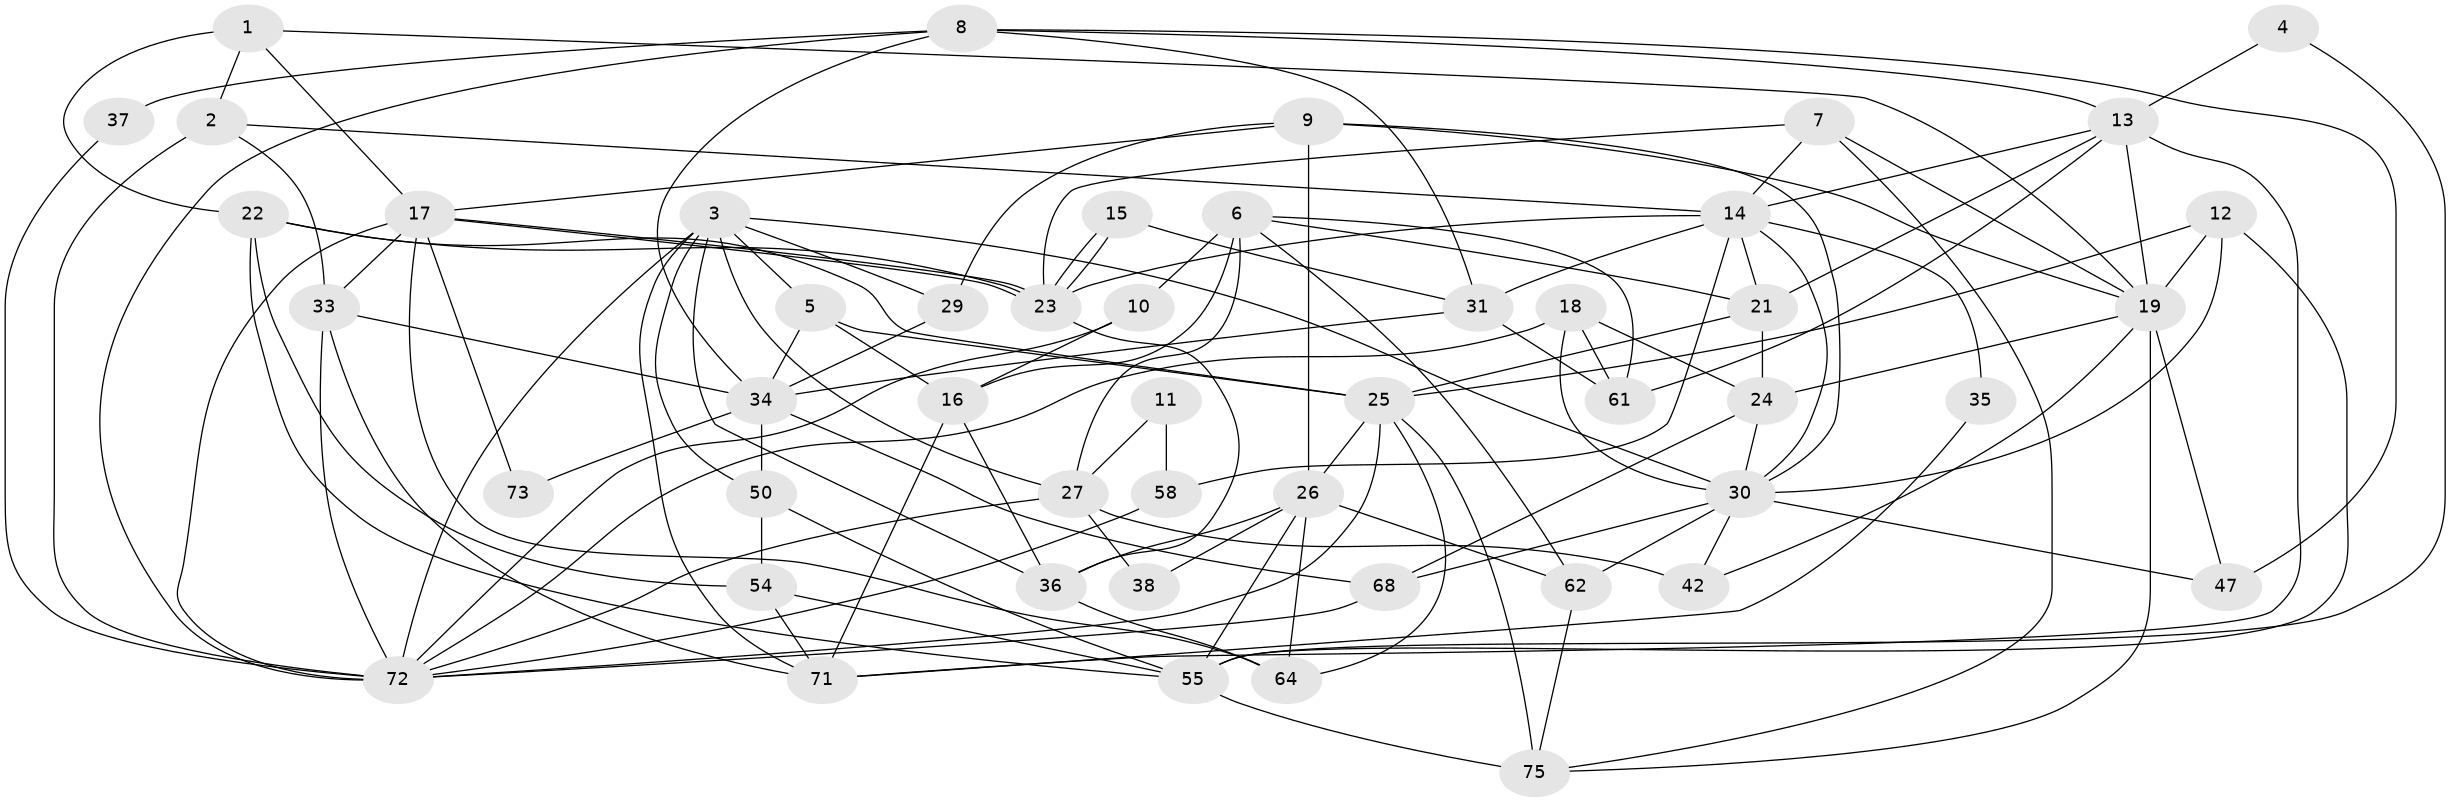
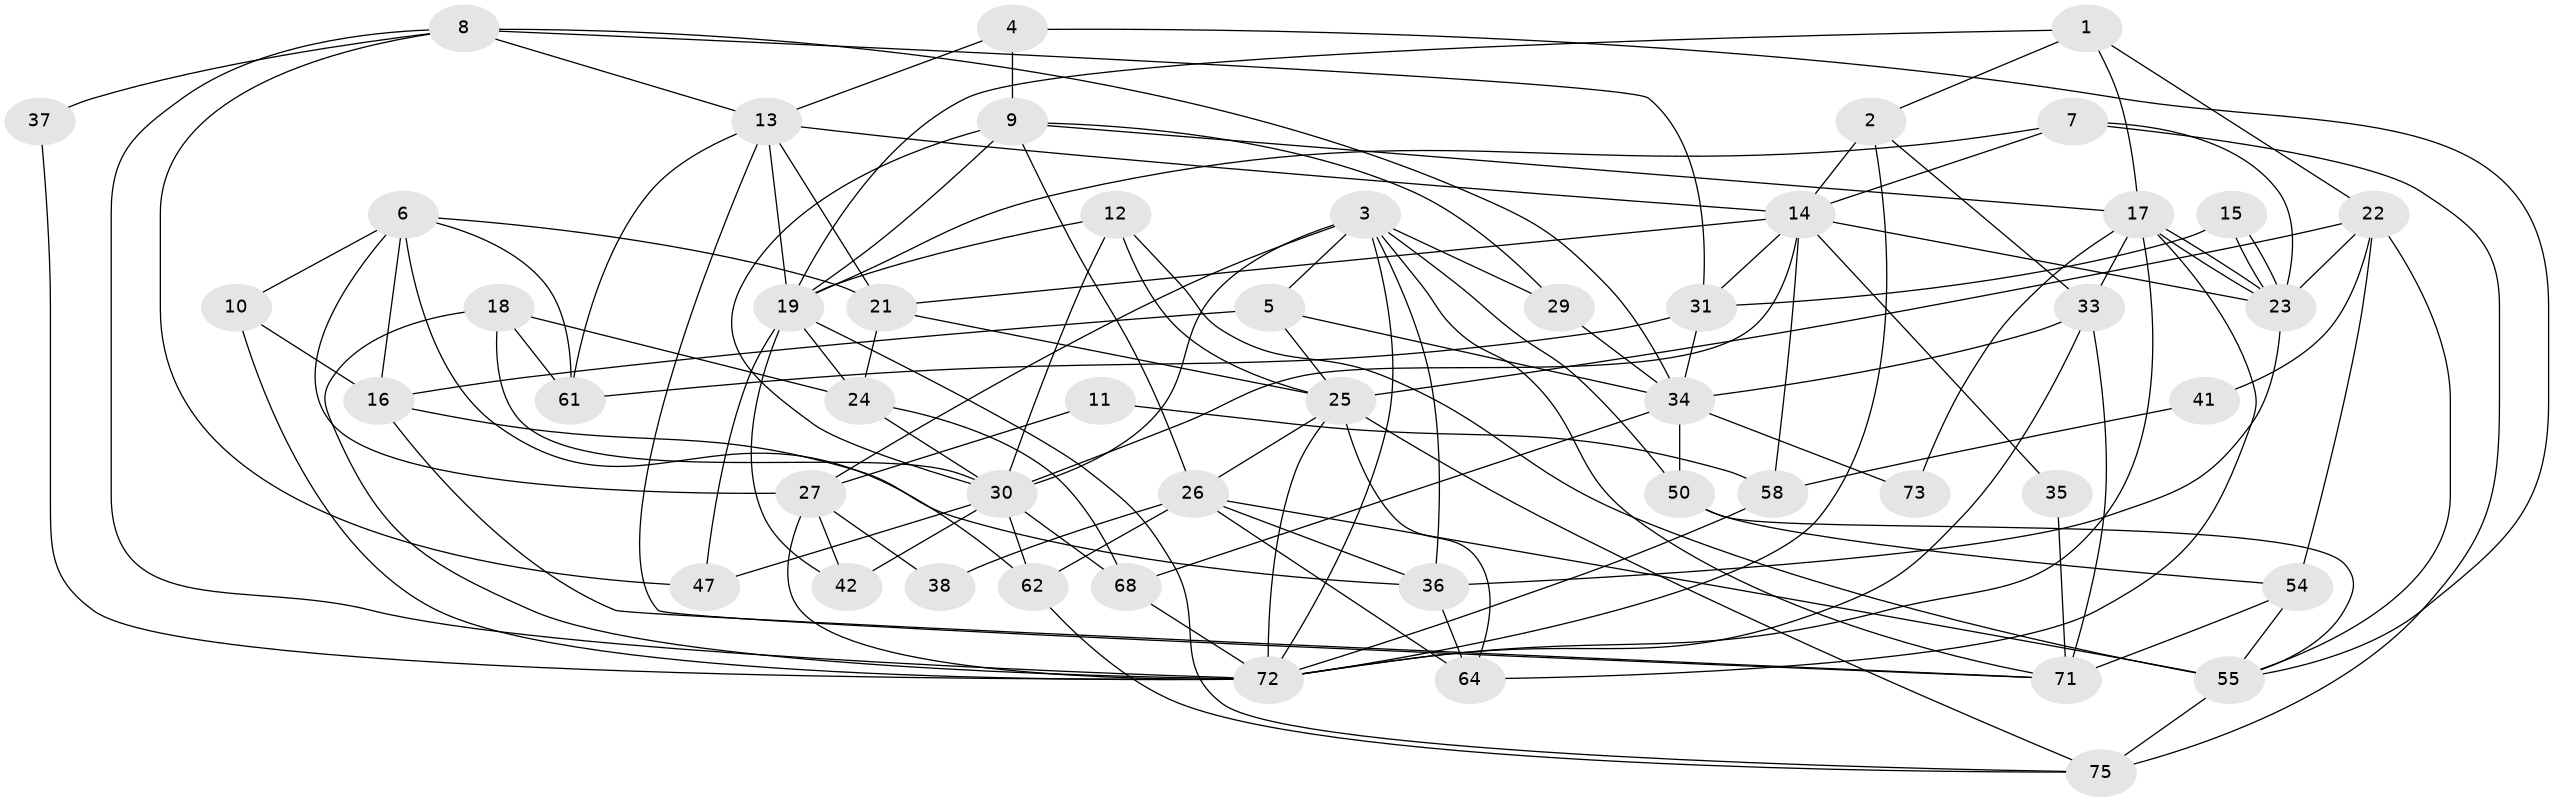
none -> (1012, 77)
none -> (2205, 401)
